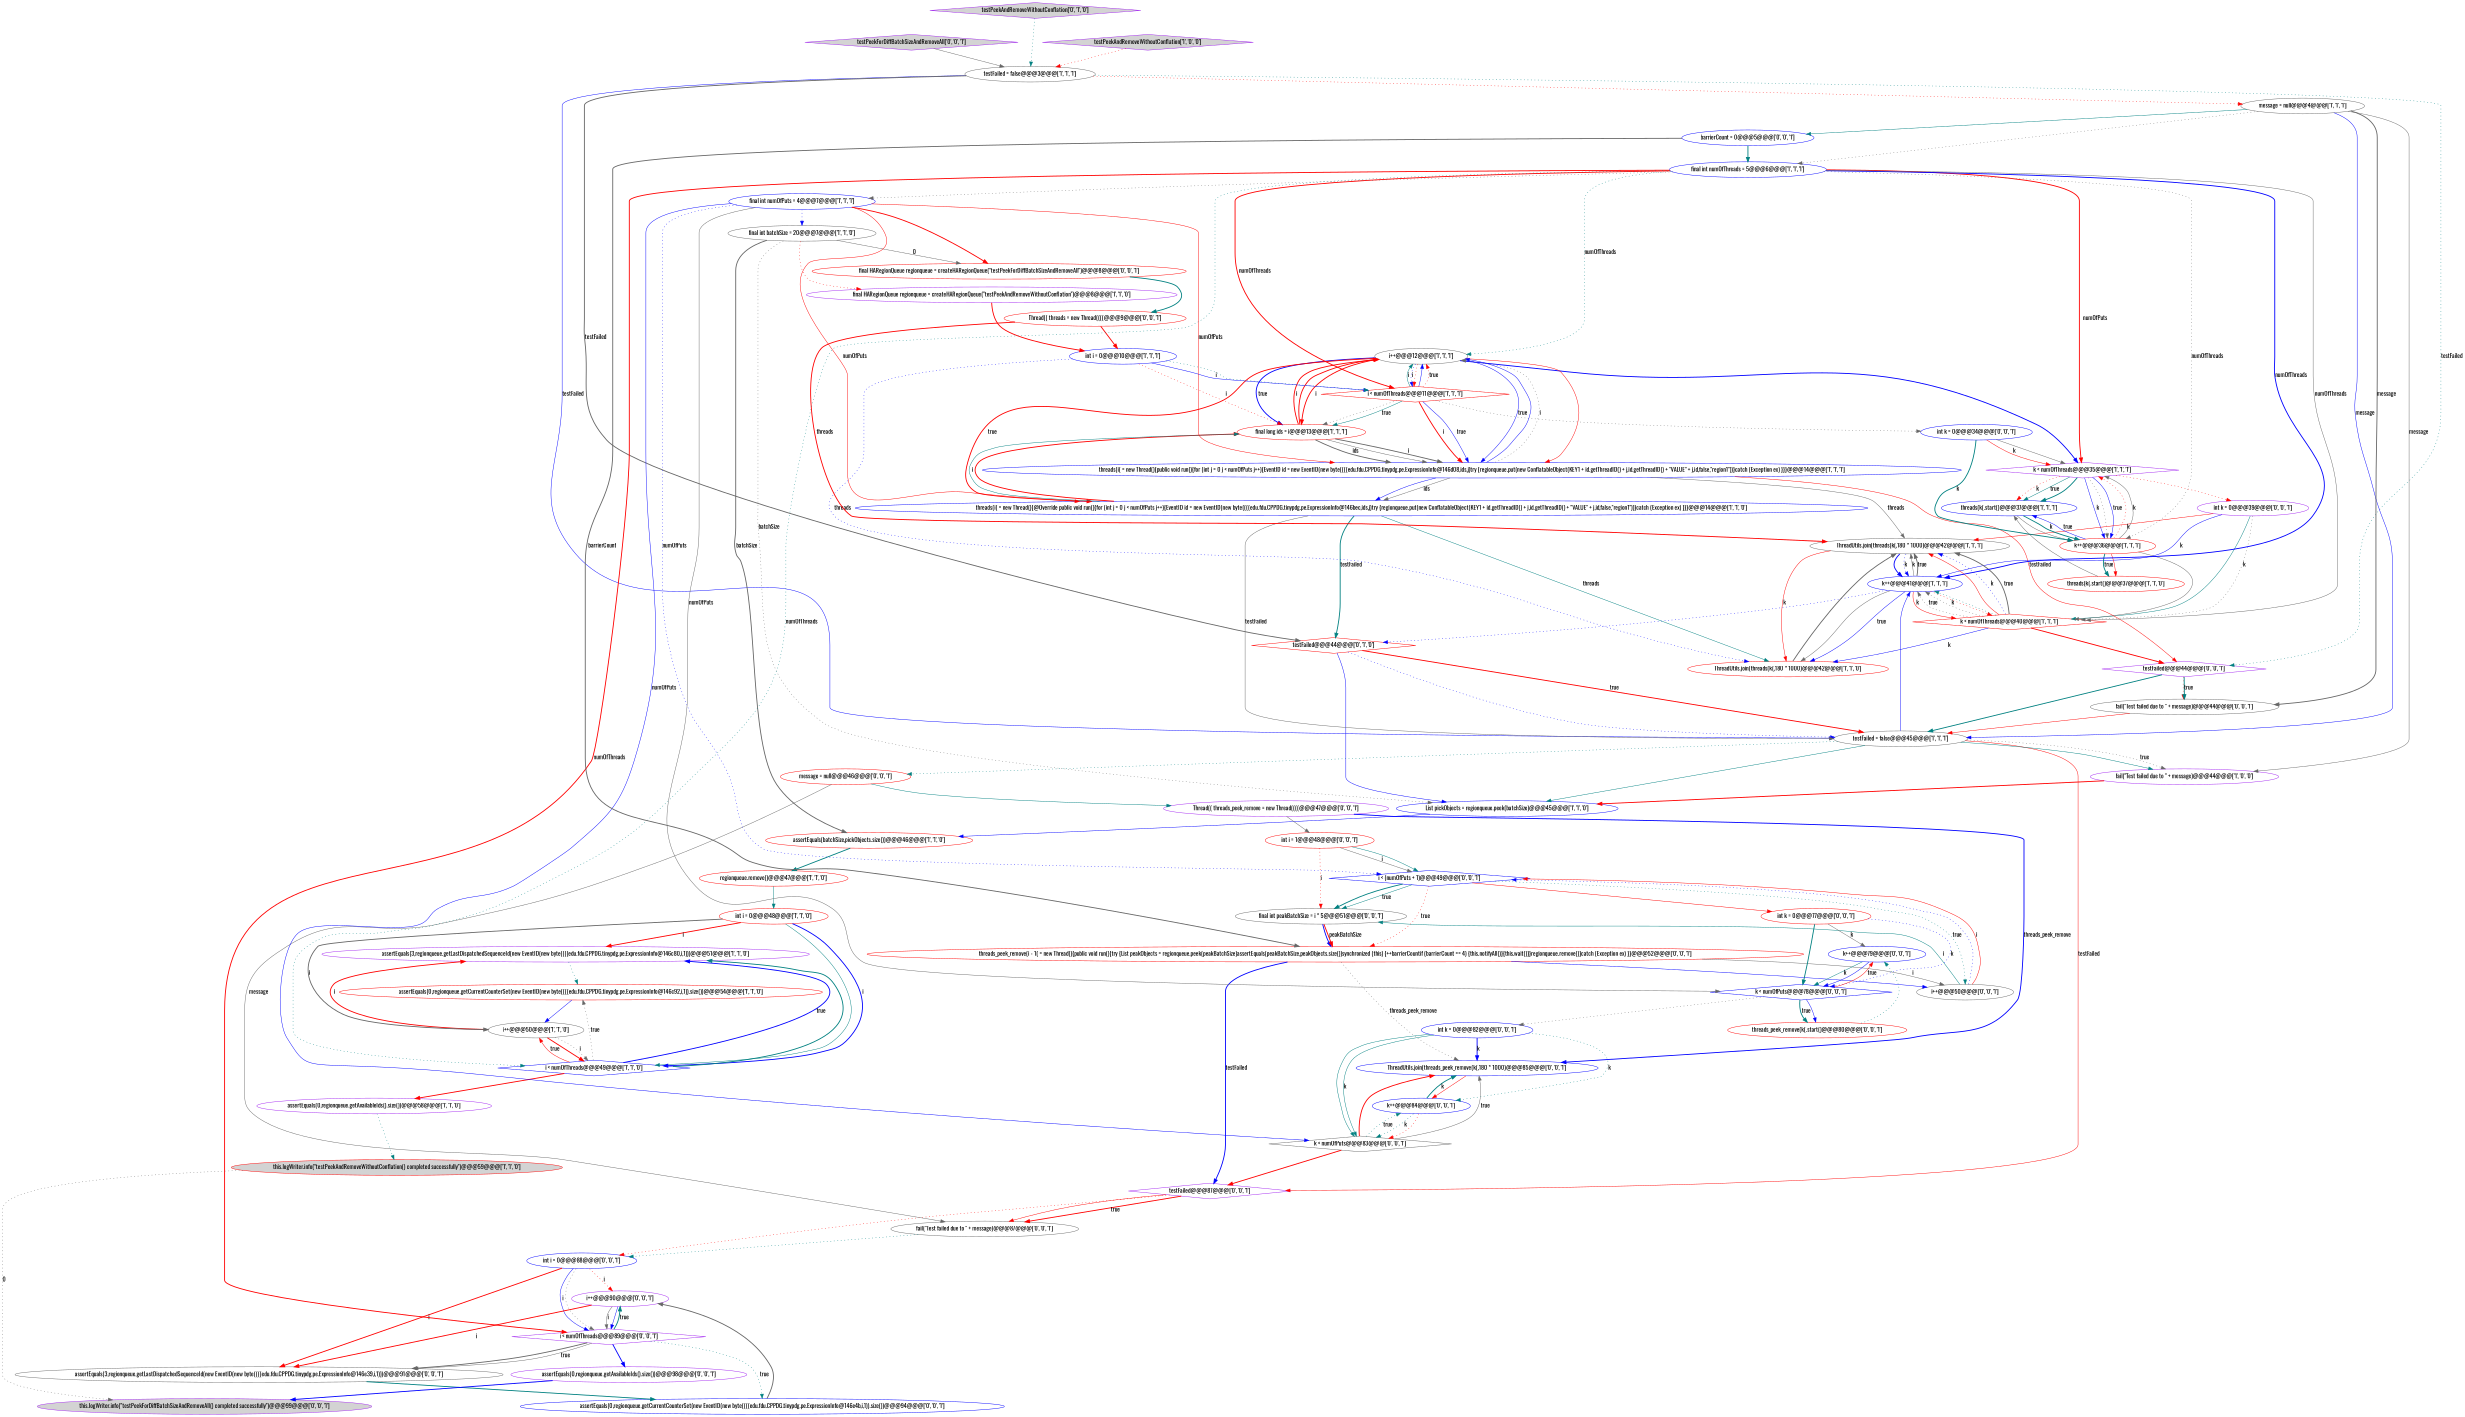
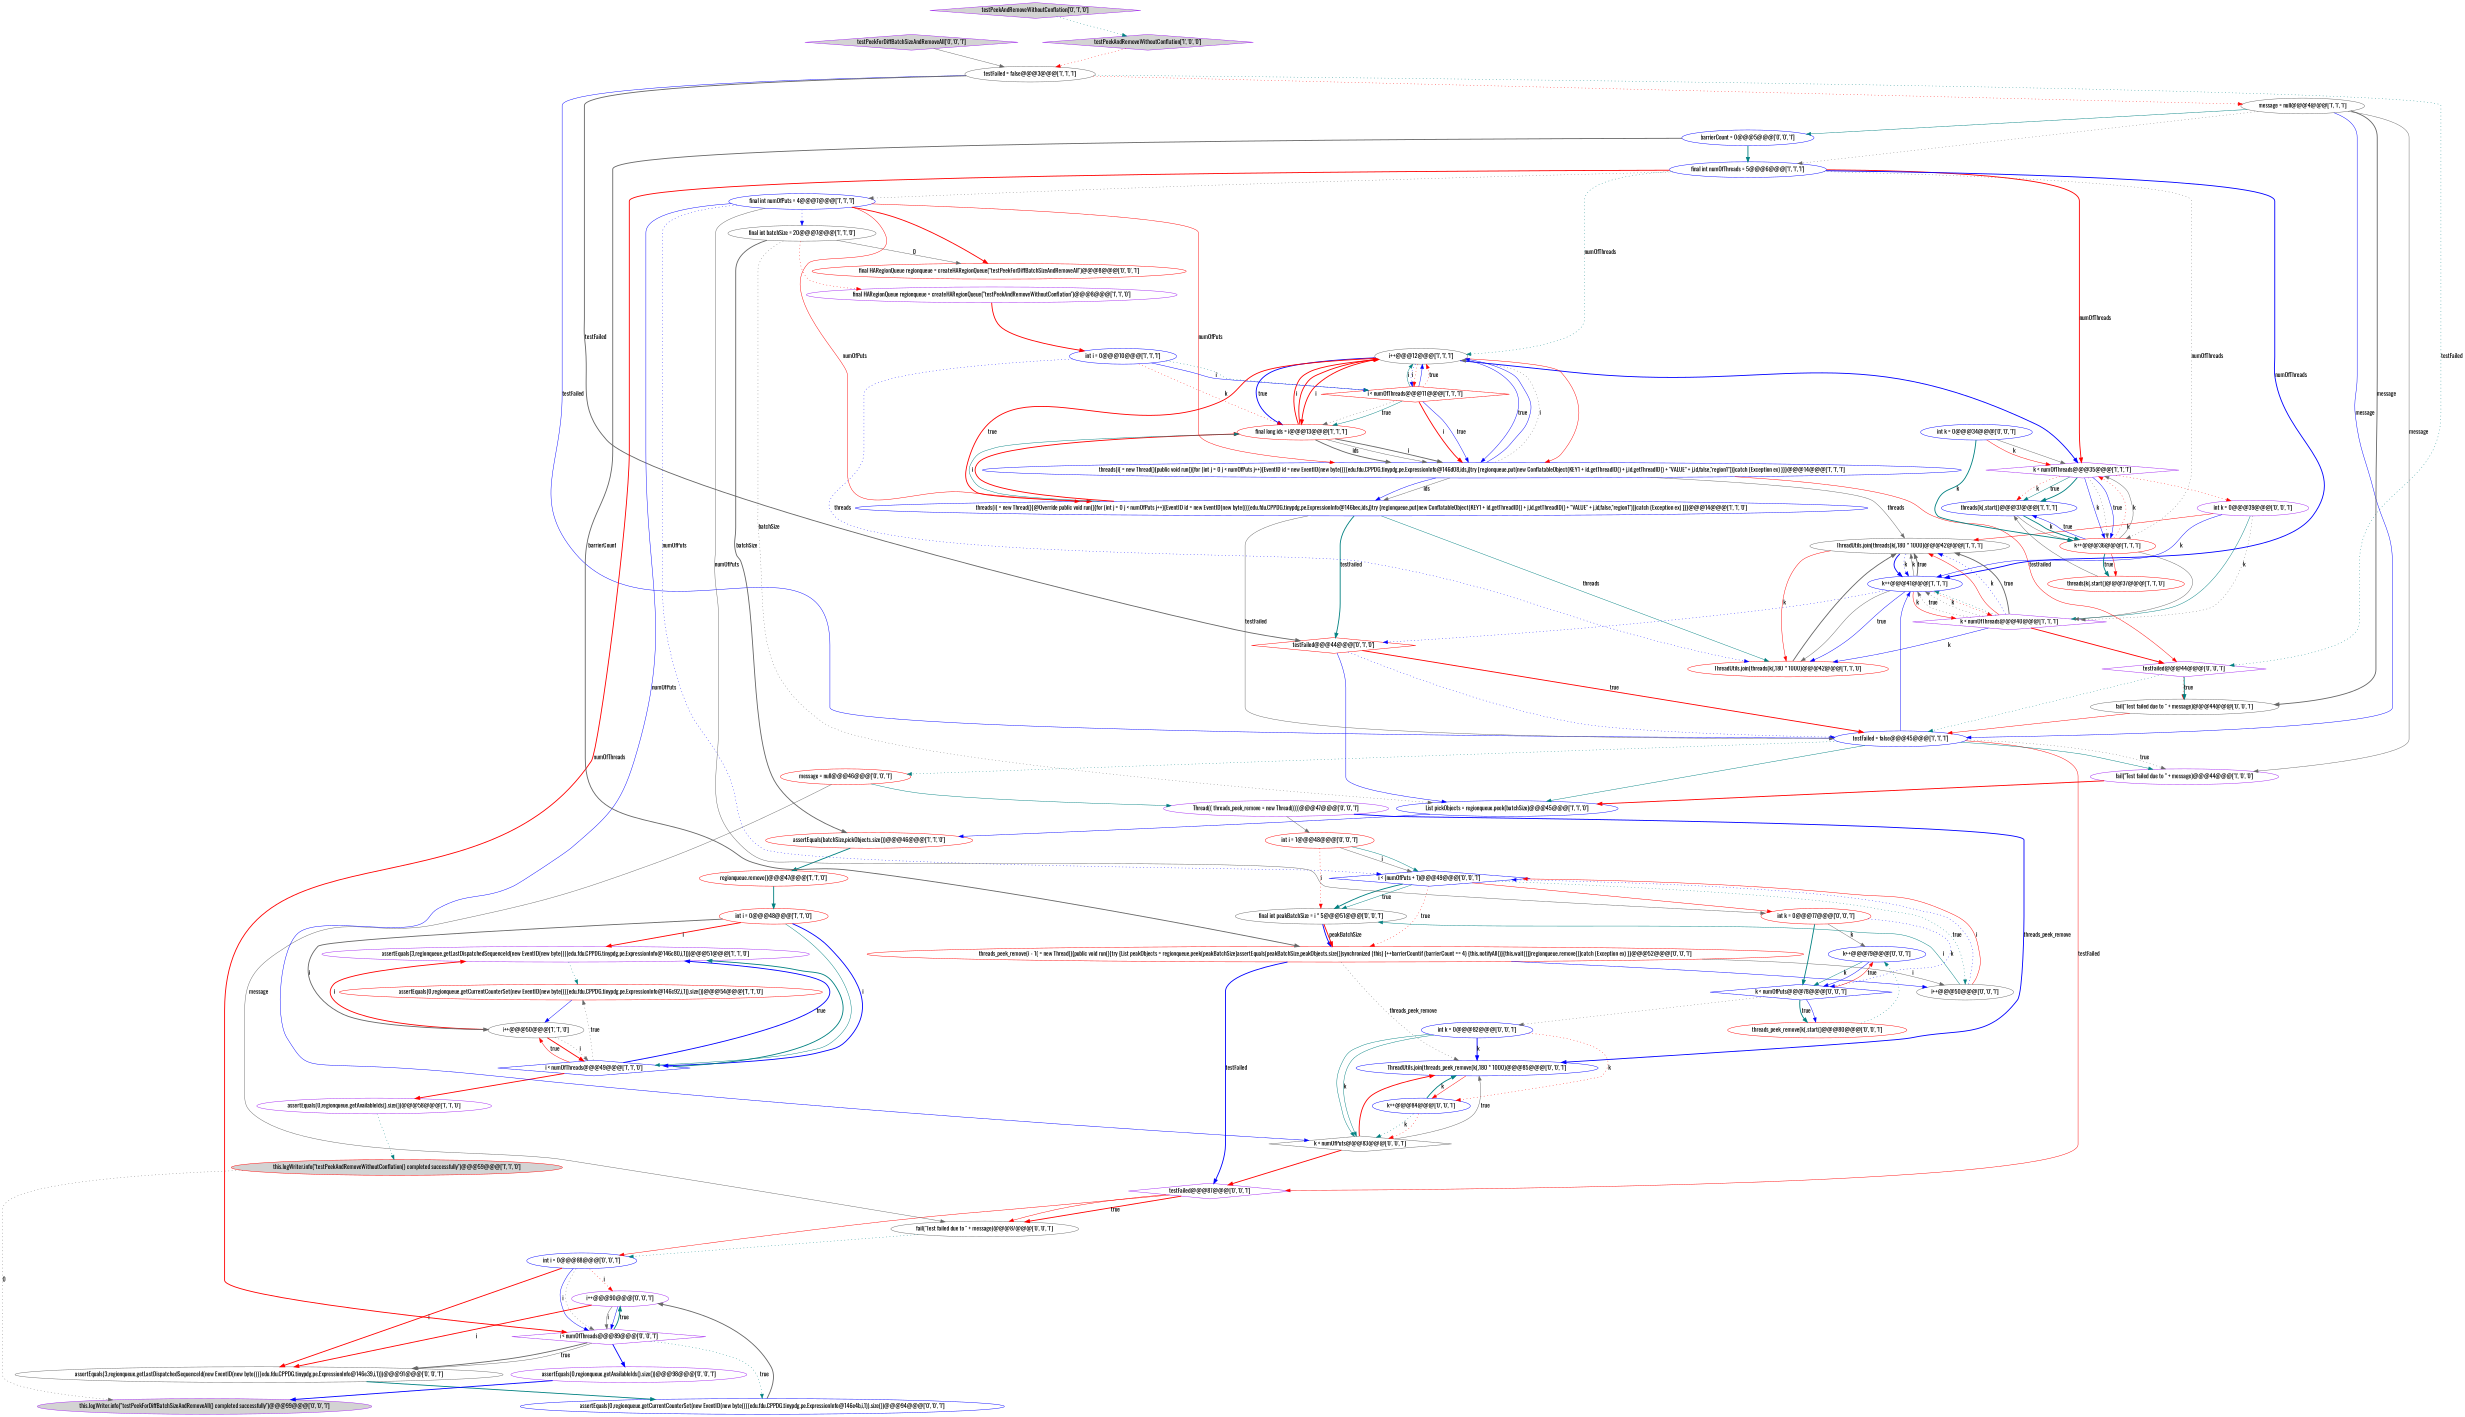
(1033, 40) -> (1089, 26)
(1264, 191) -> none
(2313, 276) -> none
(1095, 318) -> none
(2095, 318) -> (2095, 318)
(1226, 394) -> (1226, 394)
(1675, 426) -> none
(796, 477) -> none
(2010, 622) -> (2010, 622)
(2047, 703) -> (2047, 703)
(1901, 739) -> (1901, 739)
(774, 895) -> (774, 895)
(845, 926) -> (871, 863)
(1583, 1080) -> (1583, 1080)
(1380, 1124) -> none
(896, 1220) -> (896, 1220)
